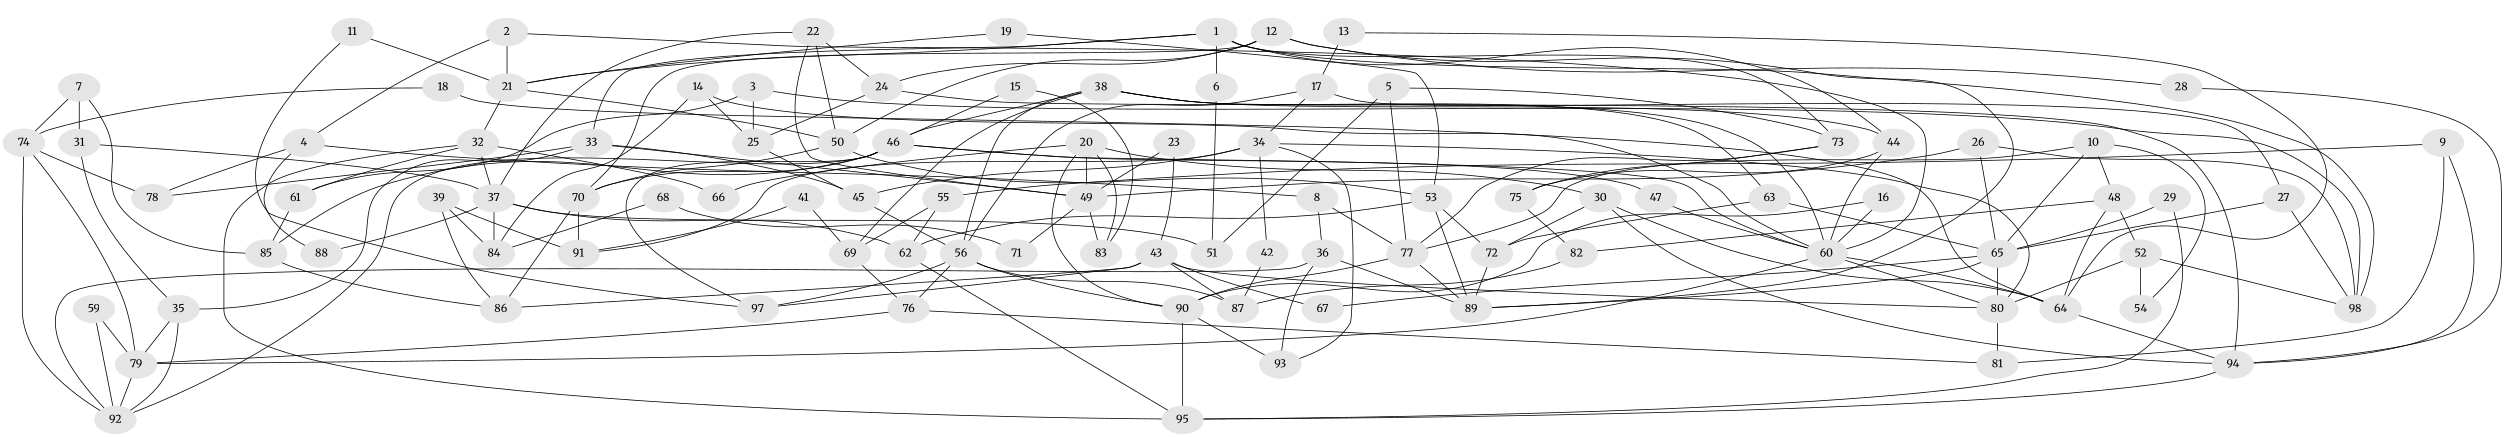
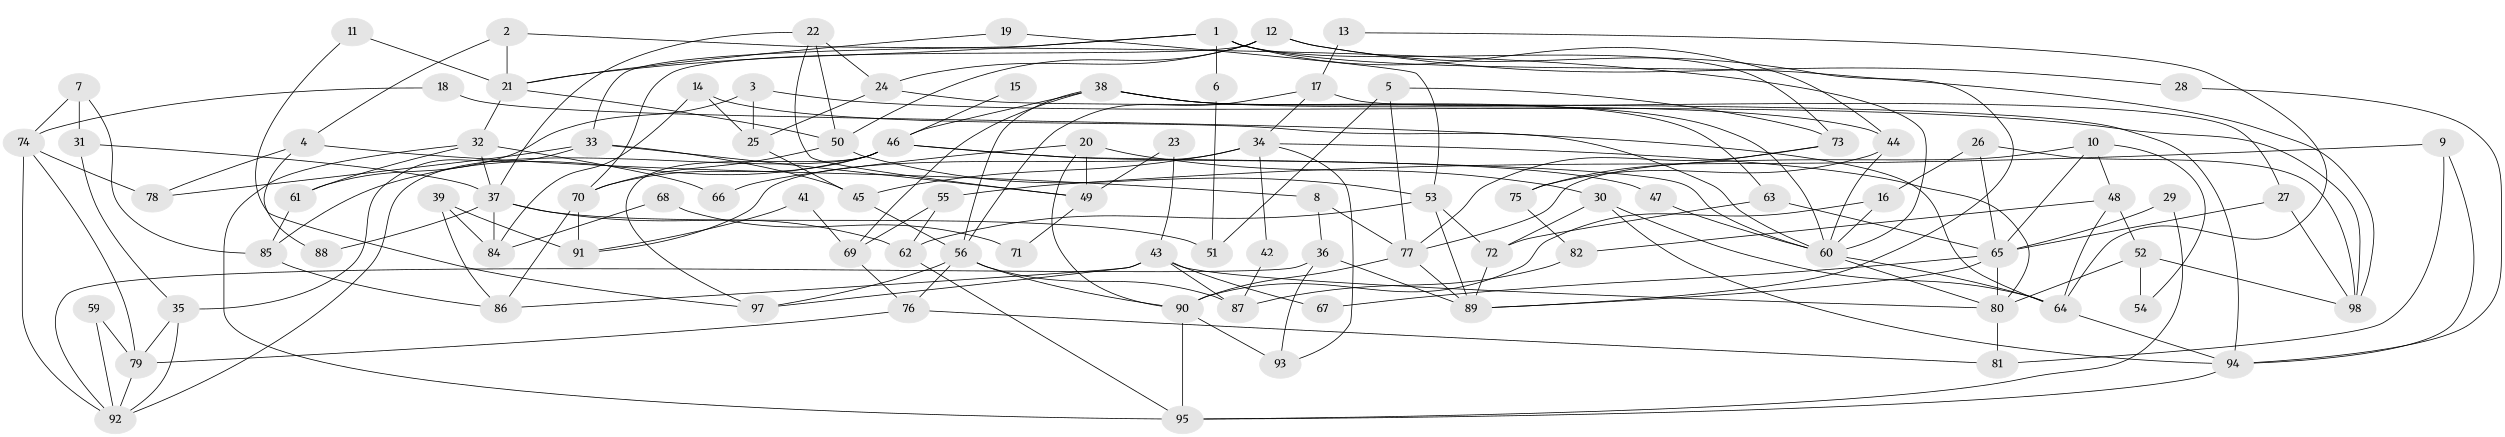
(1449, 179) -> (1931, 171)
(1101, 254) -> none
(986, 350) -> none
